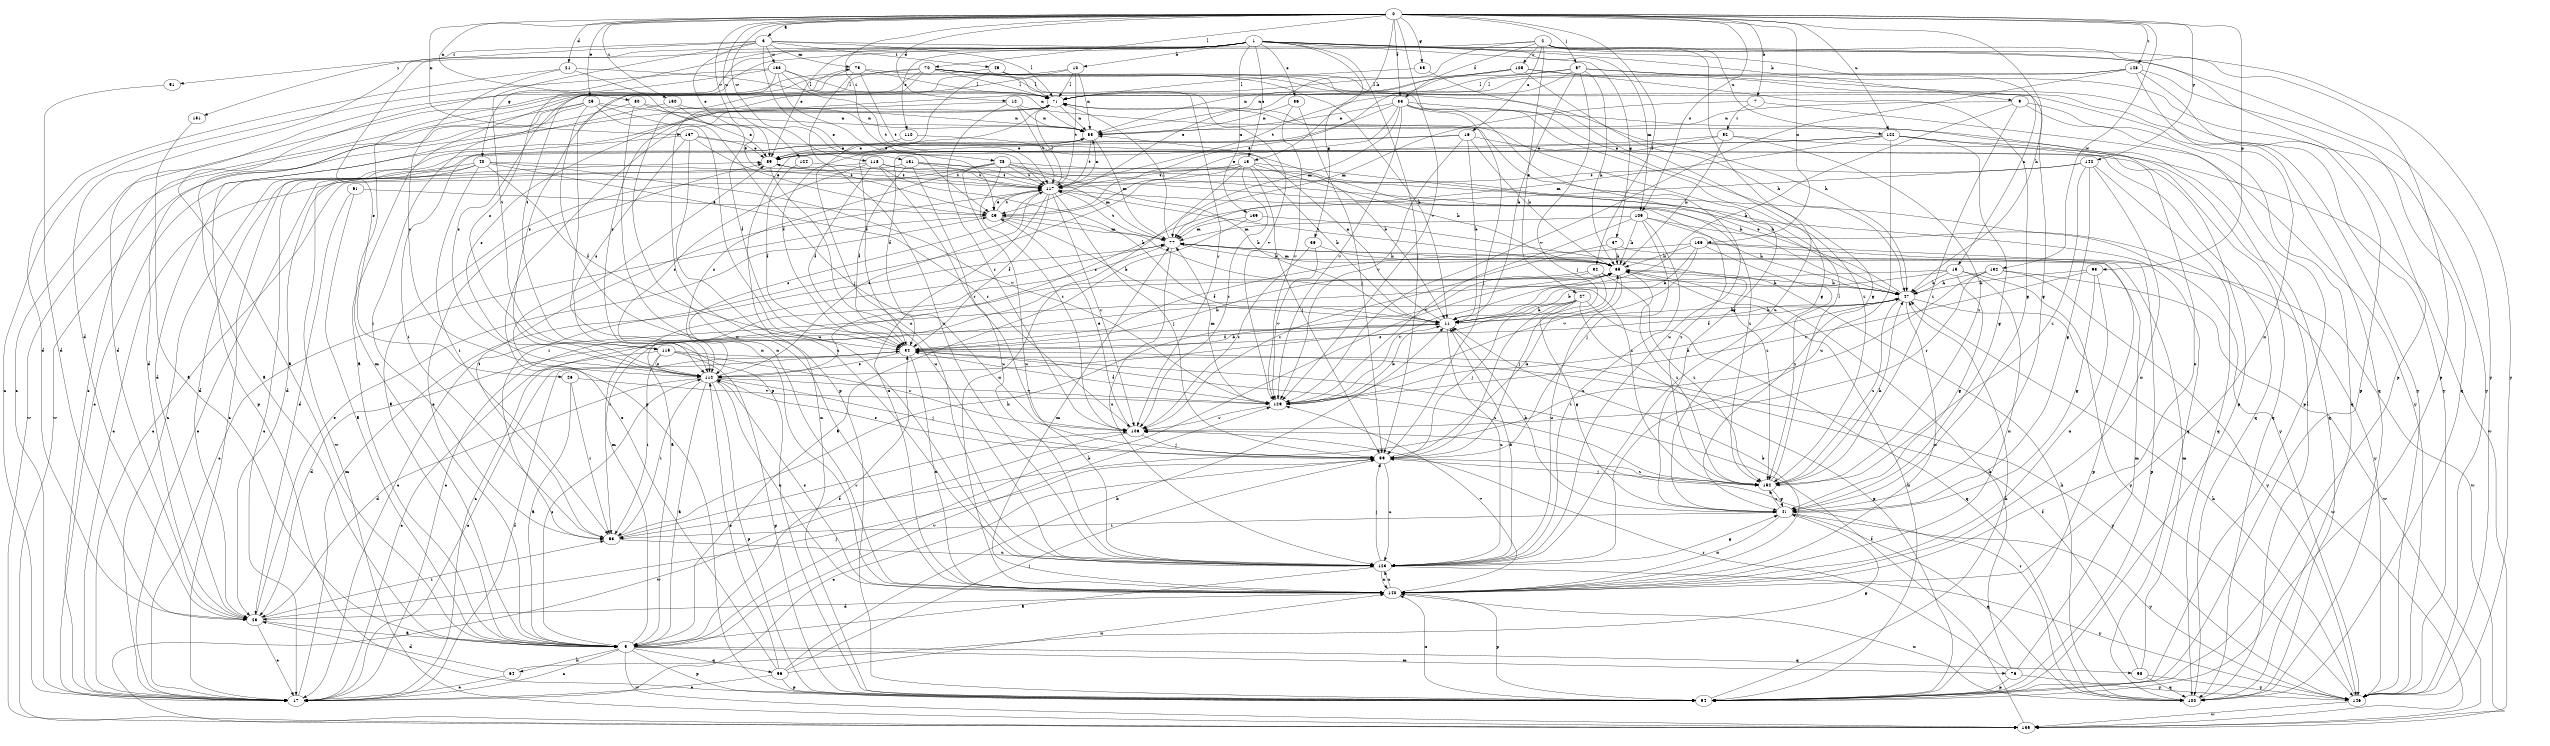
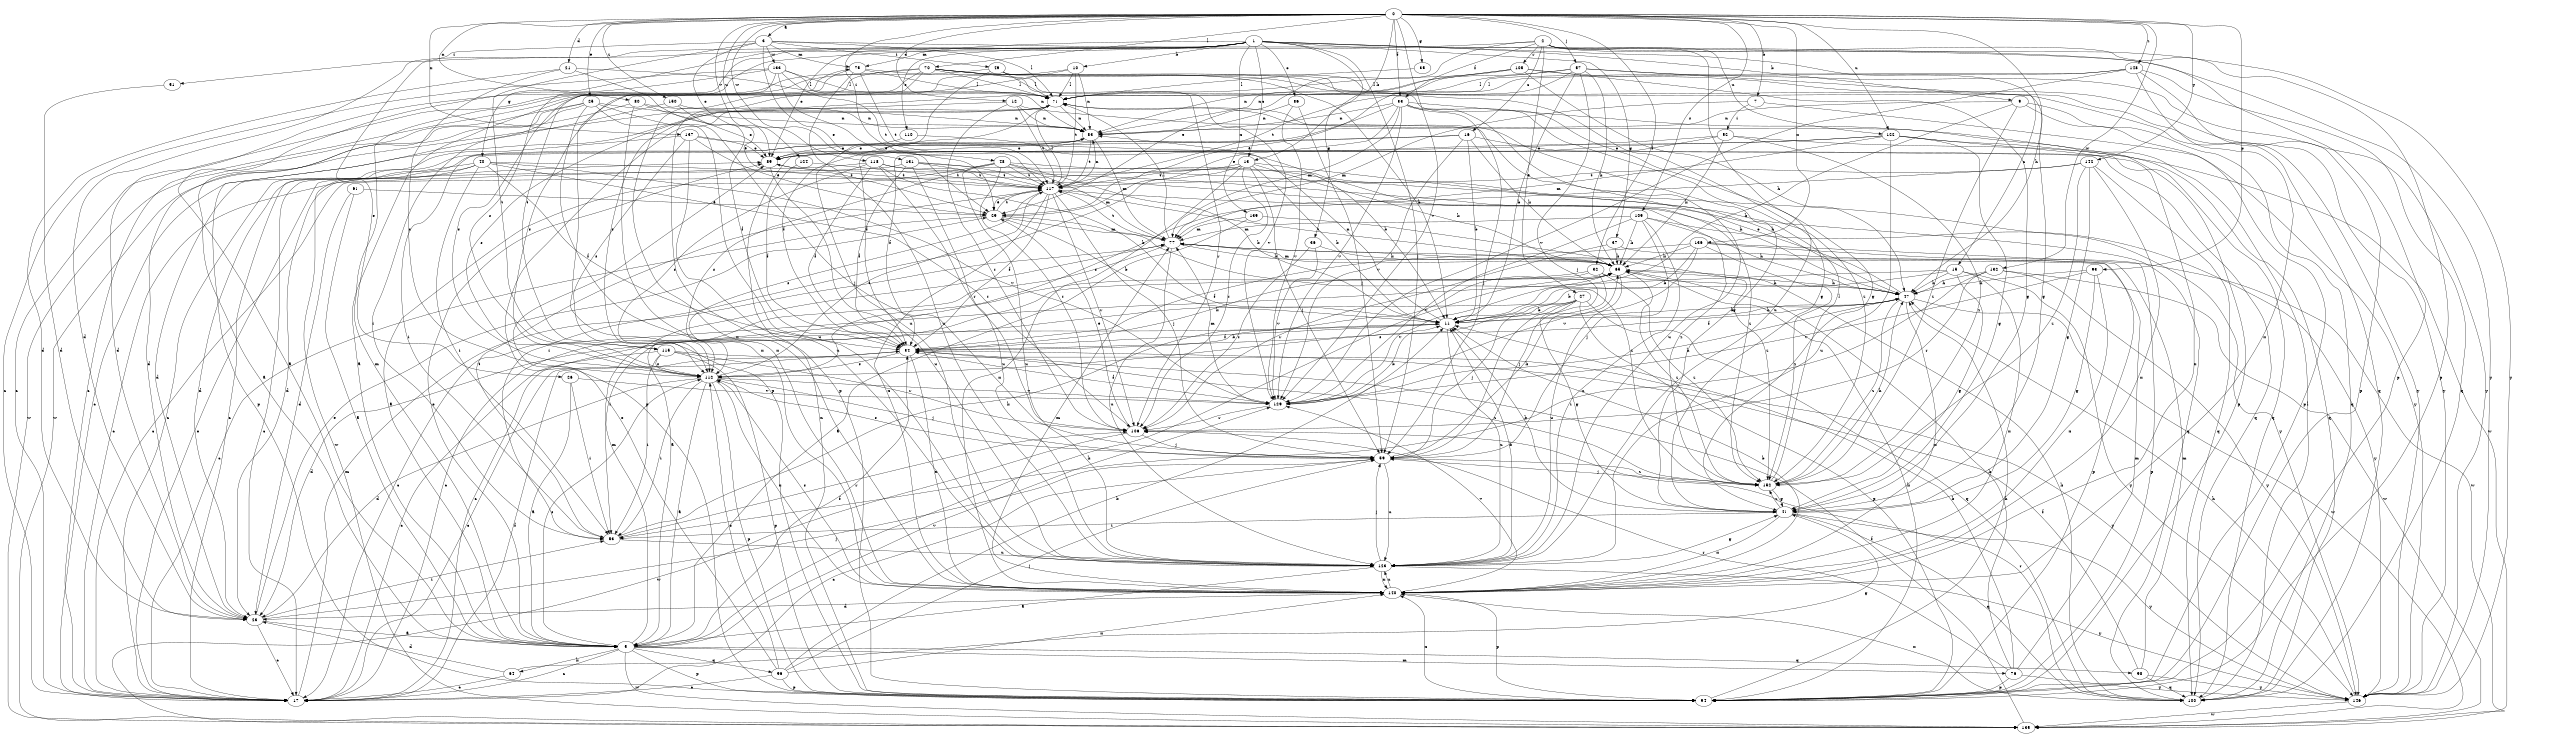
(1578, 58) -> (1056, 44)
(197, 118) -> none
(1678, 147) -> none
none -> (1783, 415)
